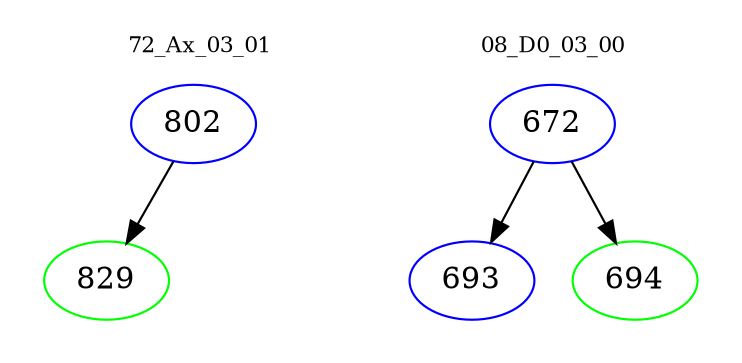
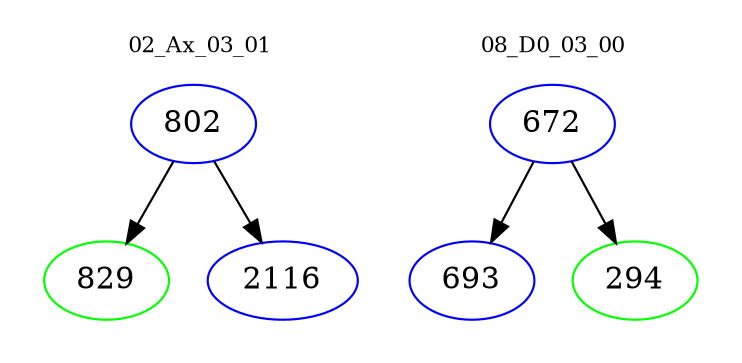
(200, 47) -> (200, 47)
none -> (283, 281)
(635, 281) -> (635, 281)
